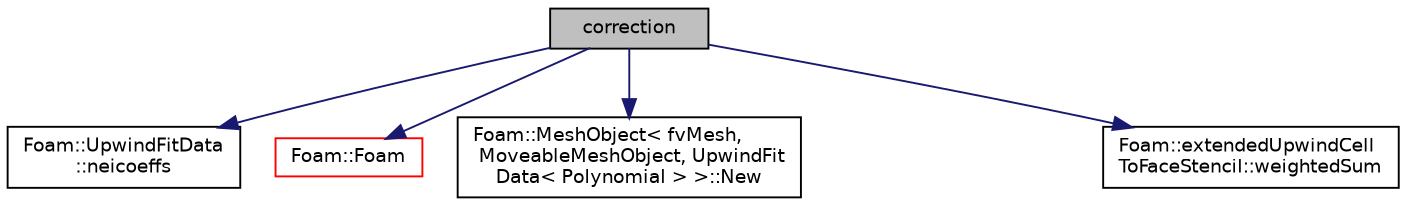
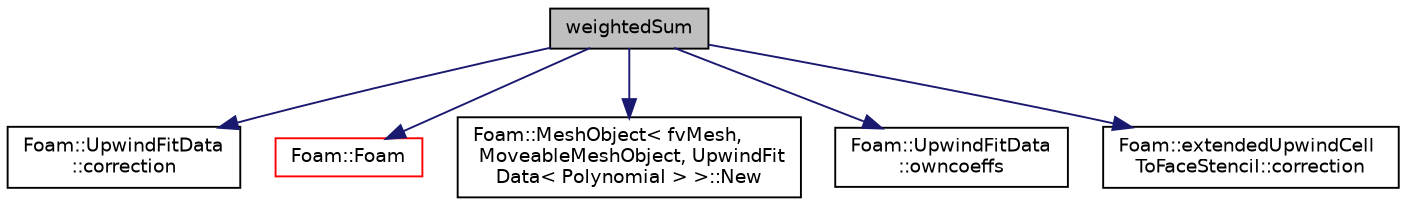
(629, 29) -> (629, 29)
(124, 157) -> (124, 157)
none -> (952, 157)
(1251, 157) -> (1251, 157)
